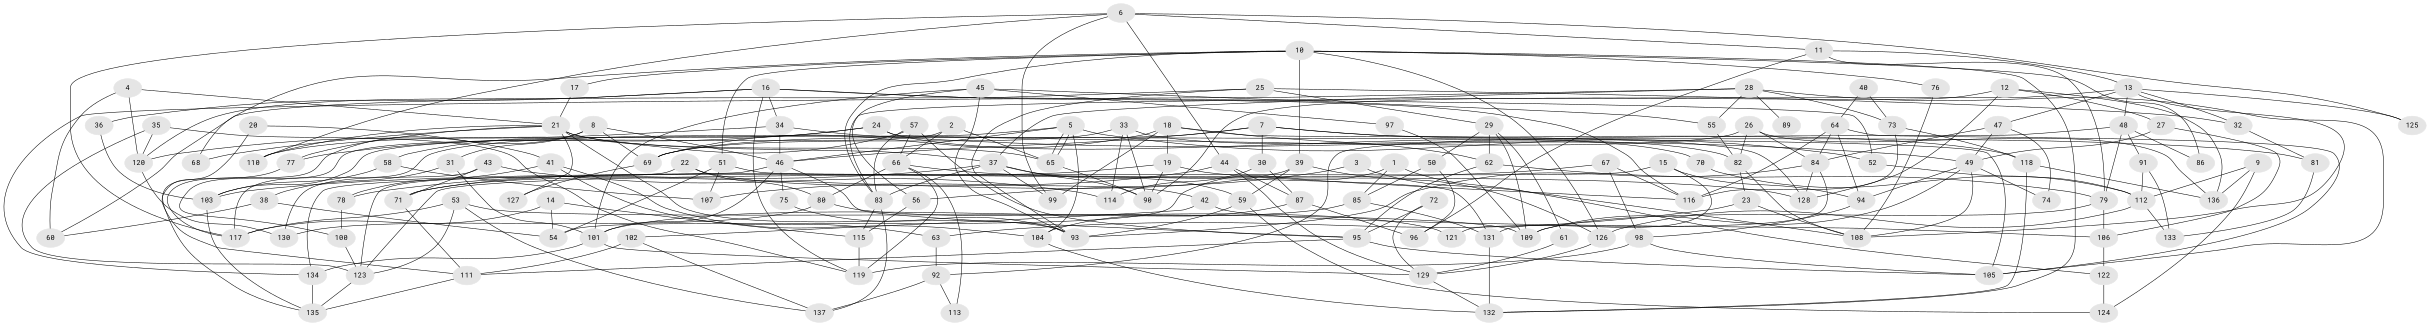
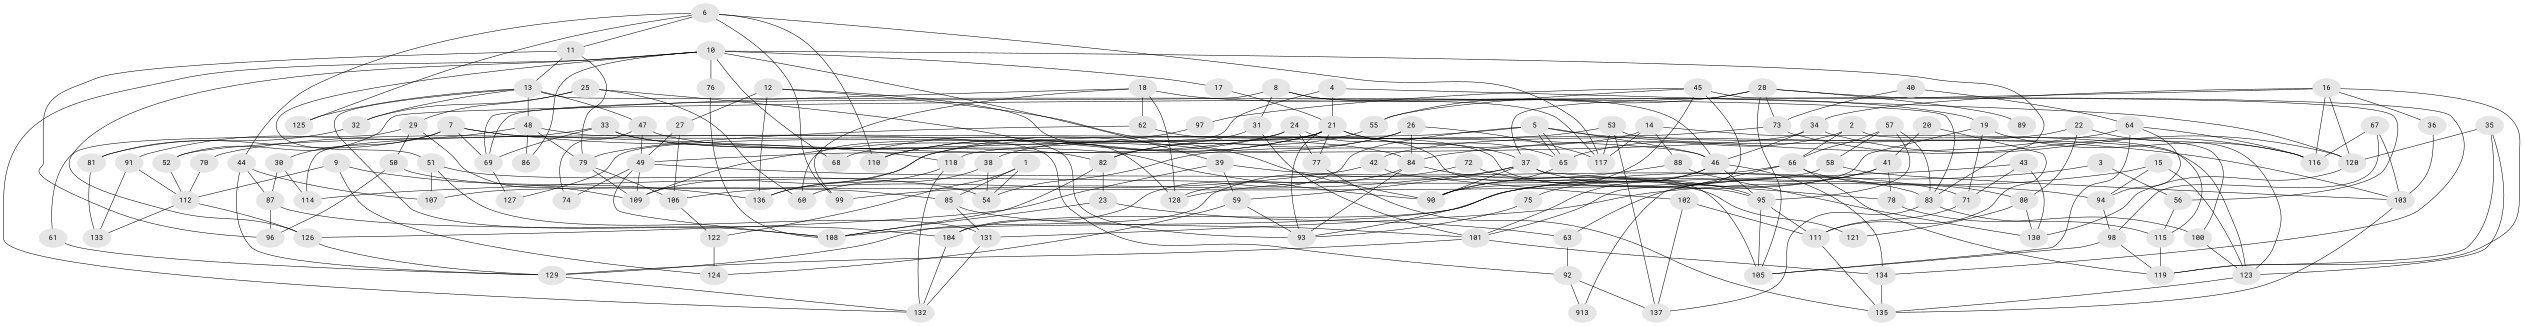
(1489, 148) -> none
none -> (1678, 163)
(955, 313) -> (1582, 313)
